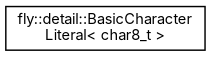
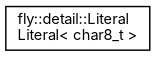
(105, 28) -> (78, 28)
